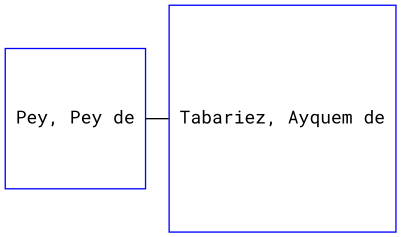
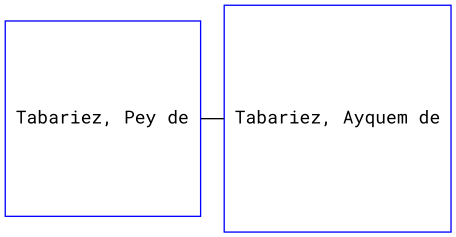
(75, 119) -> (103, 119)
